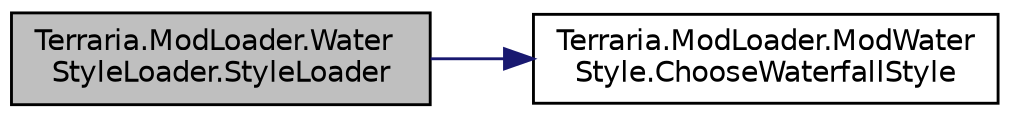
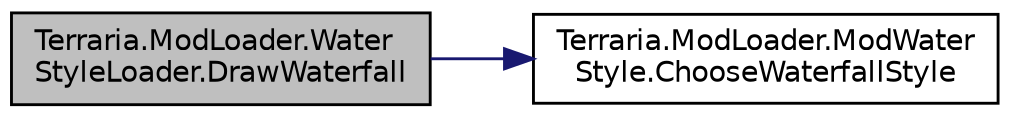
(221, 59) -> (221, 59)
